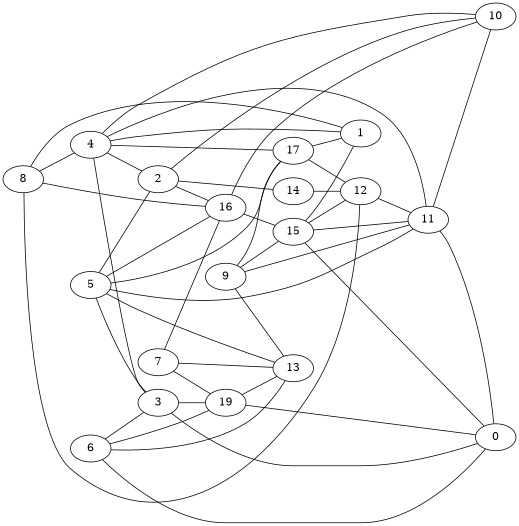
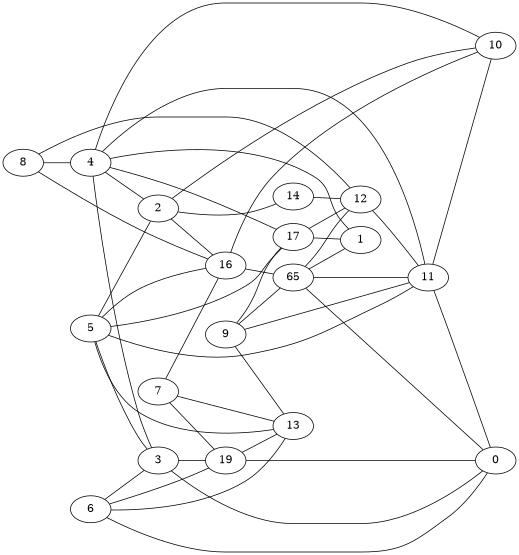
(177, 102) -> none
(293, 232) -> (293, 278)
